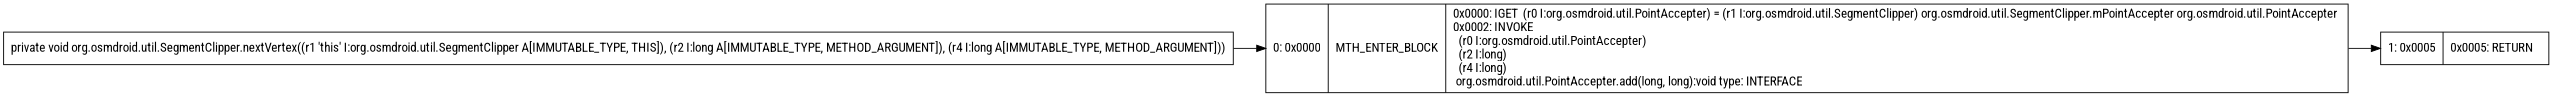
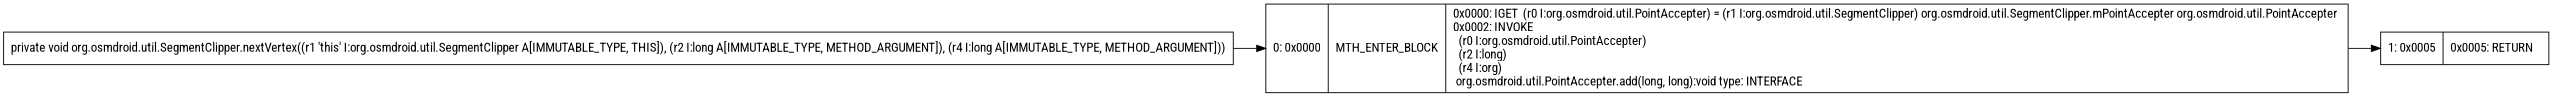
(1480, 68) -> (1478, 68)
